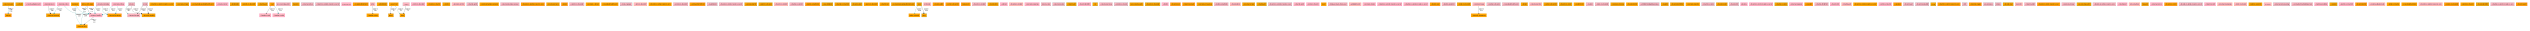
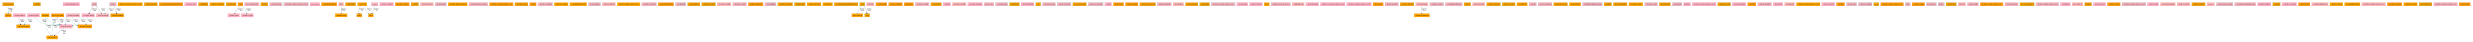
(731, 4) -> none
(827, 4) -> (770, 4)
(1153, 4) -> (1096, 4)
(147, 9) -> (91, 9)
